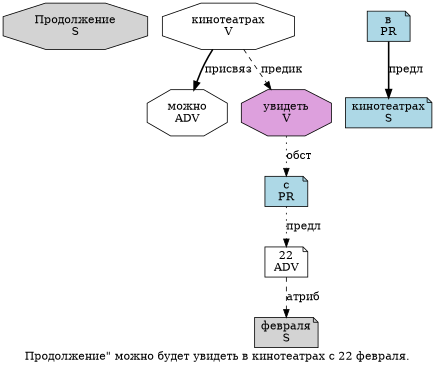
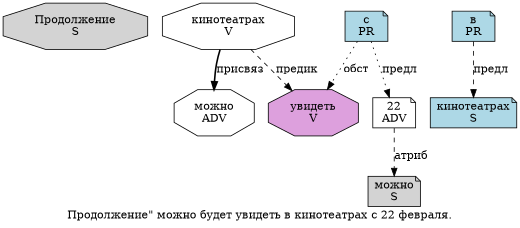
(389, 66) -> (474, 66)
(286, 152) -> (345, 62)
(286, 333) -> (394, 191)
